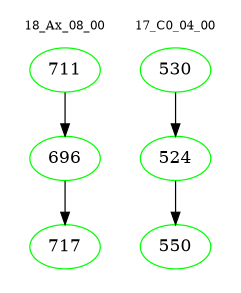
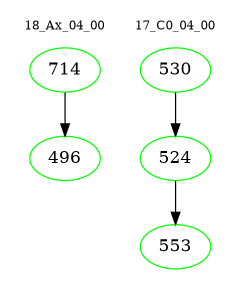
(65, 26) -> (65, 26)
(65, 70) -> (65, 70)
(65, 158) -> (65, 158)
(65, 247) -> none
(176, 247) -> (176, 247)
